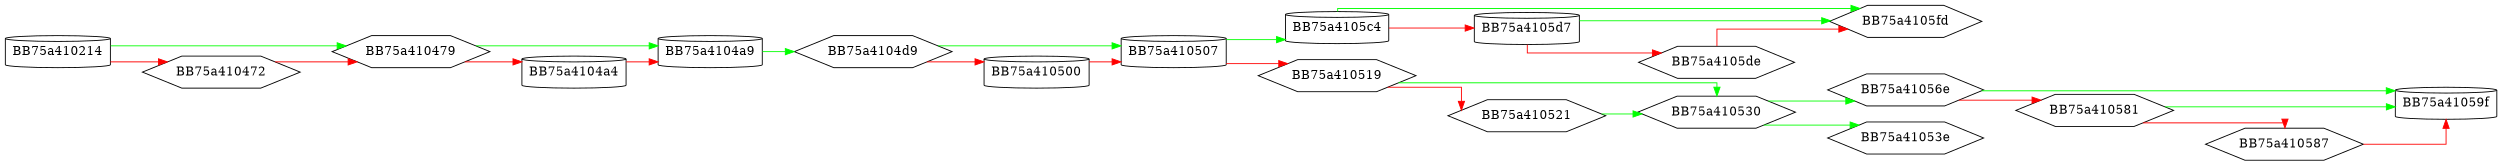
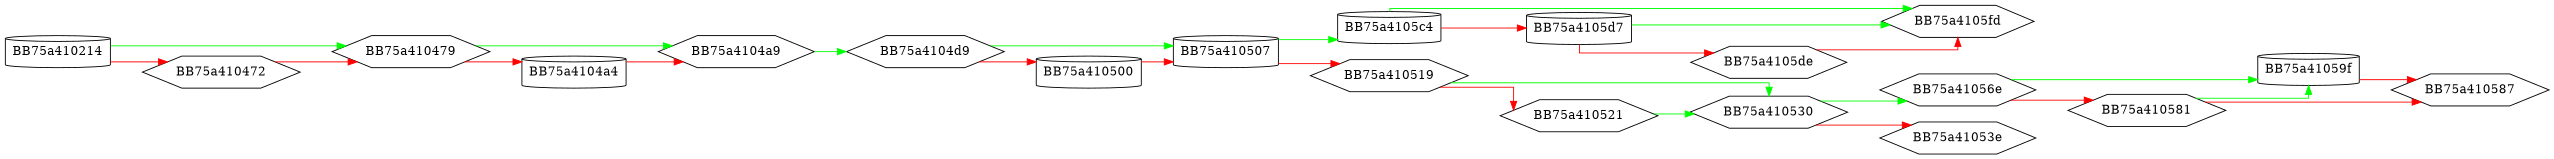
(710, 52) -> (736, 52)
(1807, 125) -> (1859, 125)
(2413, 144) -> (2384, 80)
